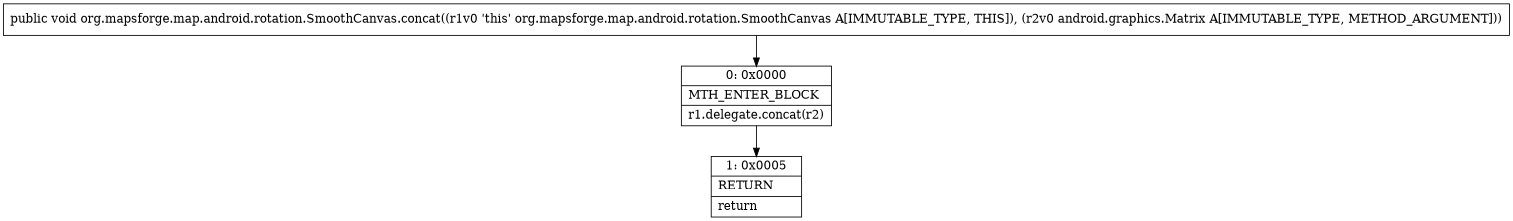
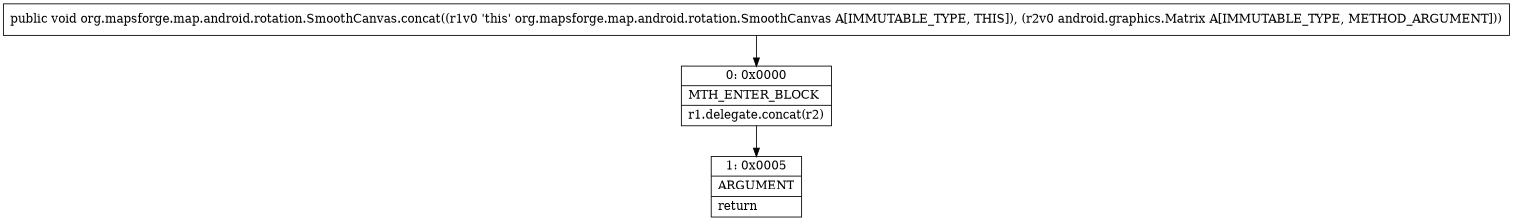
(746, 186) -> (756, 186)
